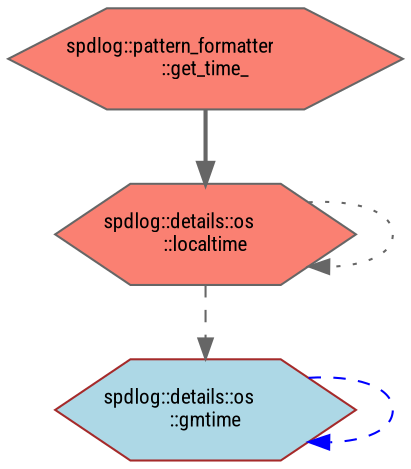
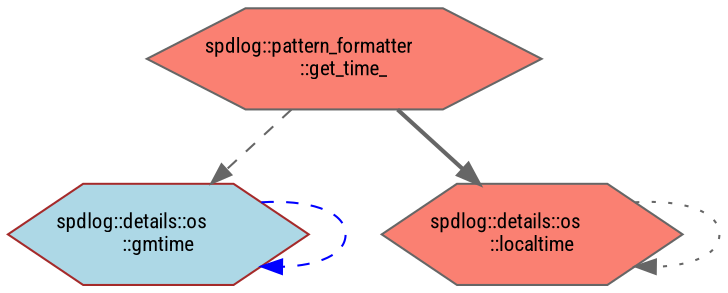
(206, 312) -> (259, 140)
